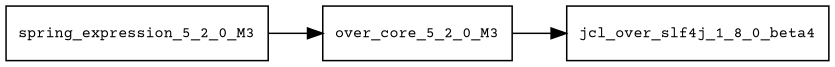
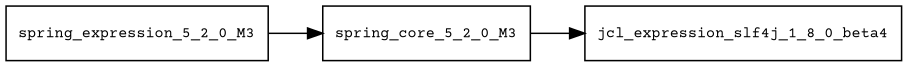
(417, 33) -> (427, 33)
(698, 33) -> (743, 33)
